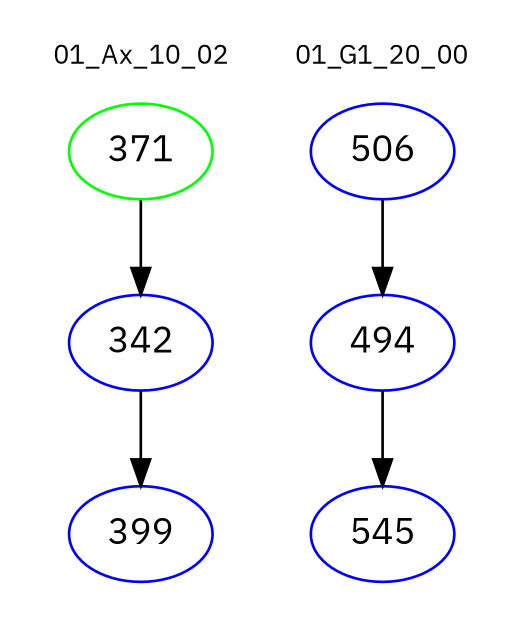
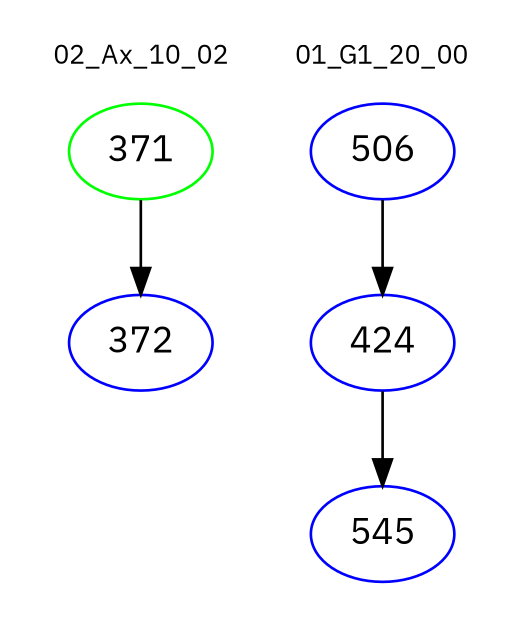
(142, 57) -> (142, 57)
(141, 343) -> (141, 343)
(383, 343) -> (383, 343)
(141, 534) -> none
